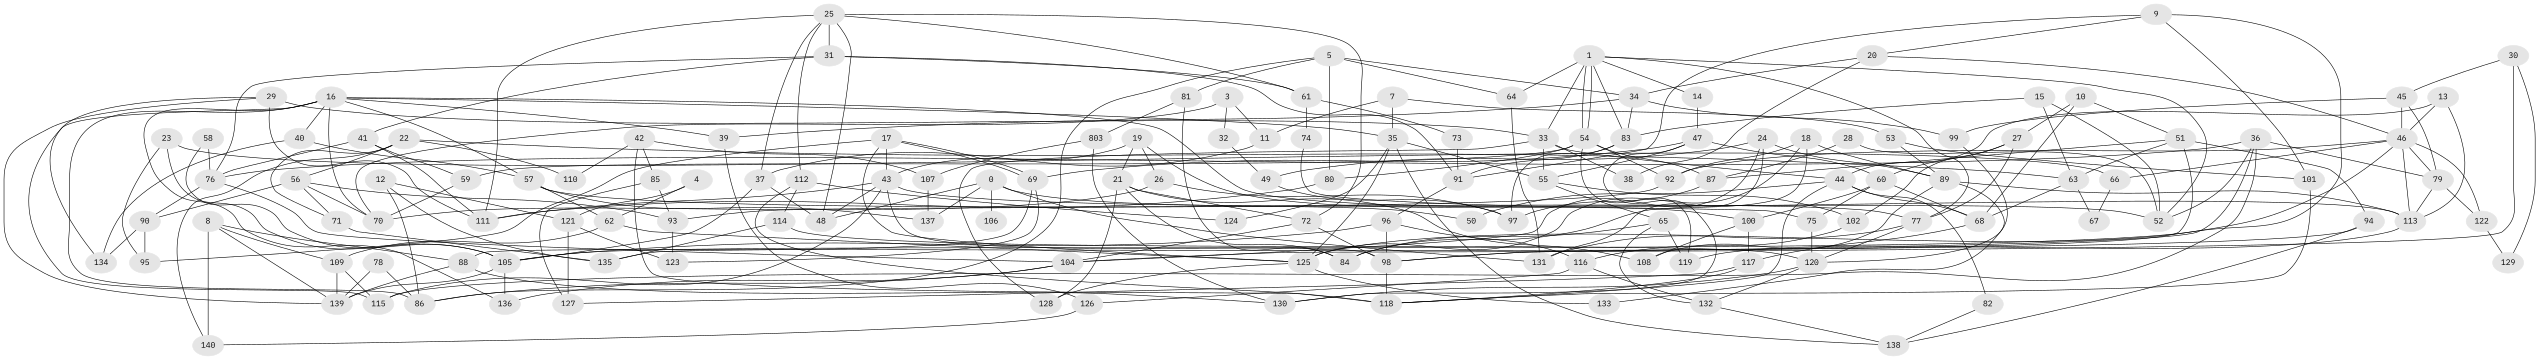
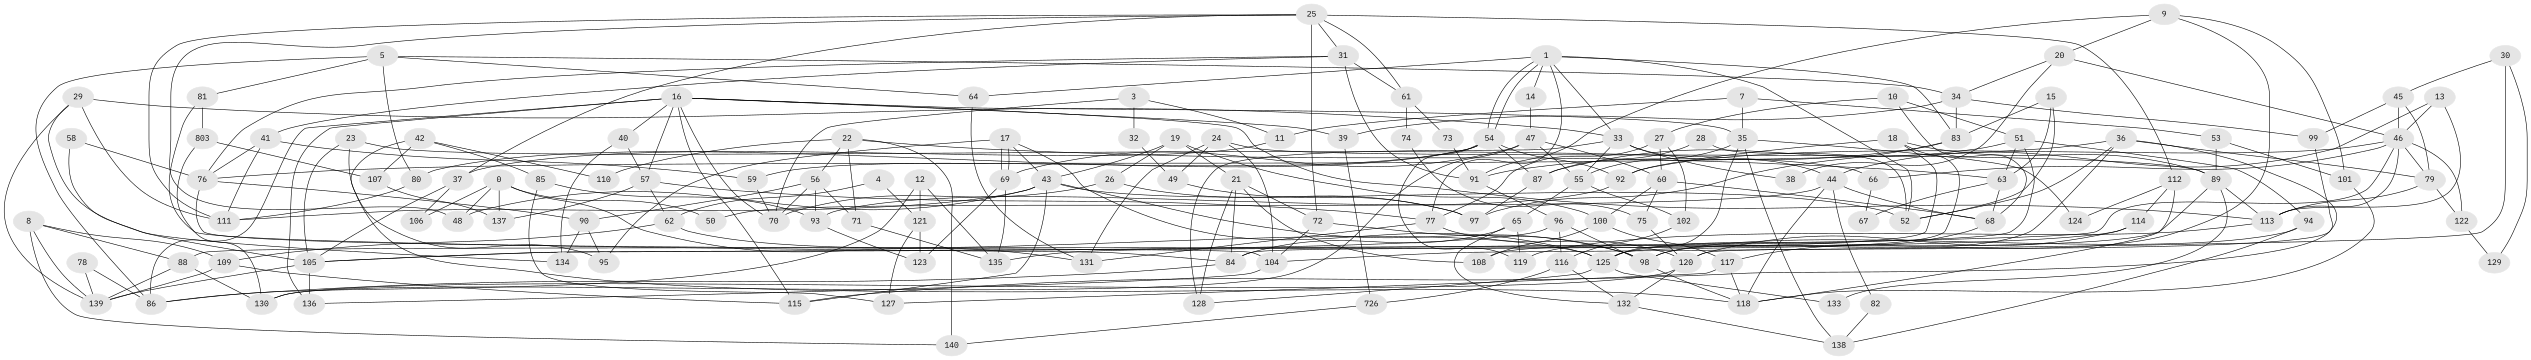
(787, 198) -> (440, 198)
(744, 283) -> (822, 281)
(1087, 304) -> (1371, 304)
